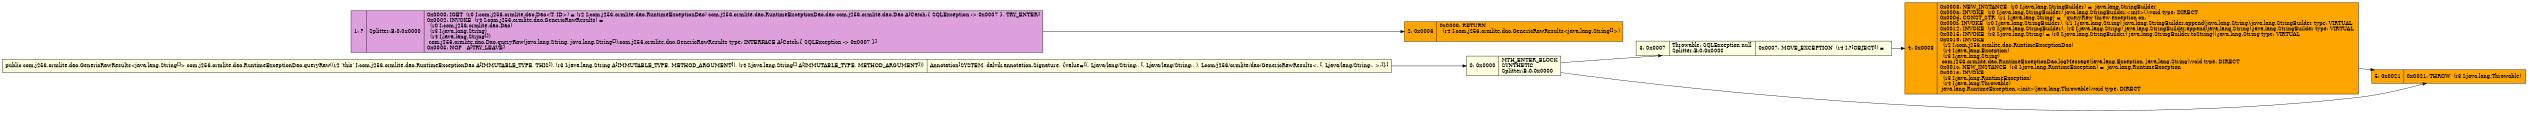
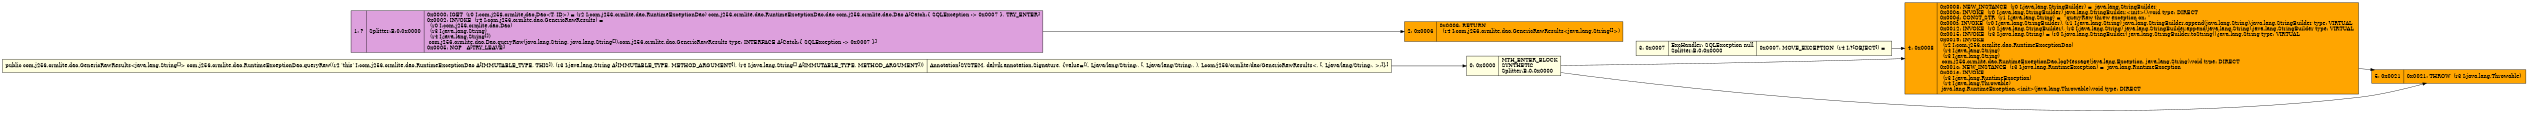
(1712, 45) -> (1712, 45)
(1975, 51) -> (1970, 51)
(1610, 59) -> (1731, 63)
